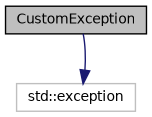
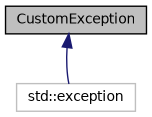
(85, 52) -> (67, 66)
